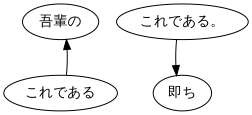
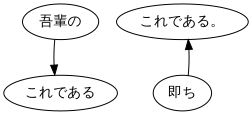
(176, 52) -> (189, 63)
(67, 62) -> (54, 52)
